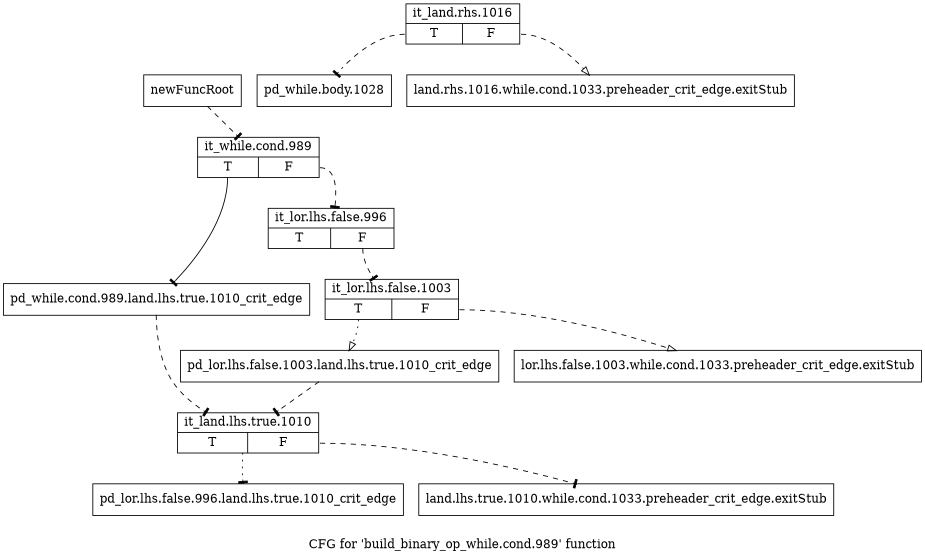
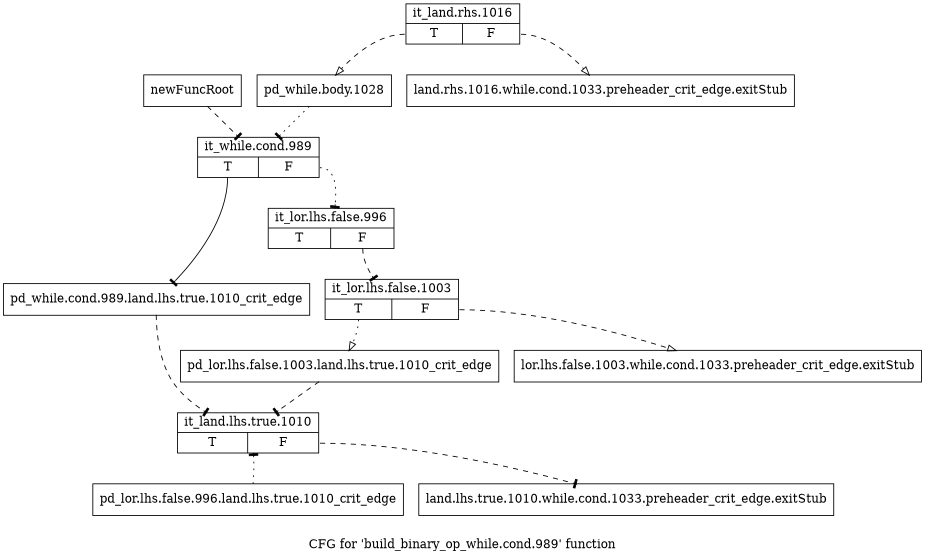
(370, 45) -> (370, 45)
none -> (295, 120)
(335, 182) -> (335, 182)
(242, 466) -> (254, 471)
